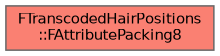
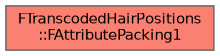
(110, 28) -> (110, 28)
